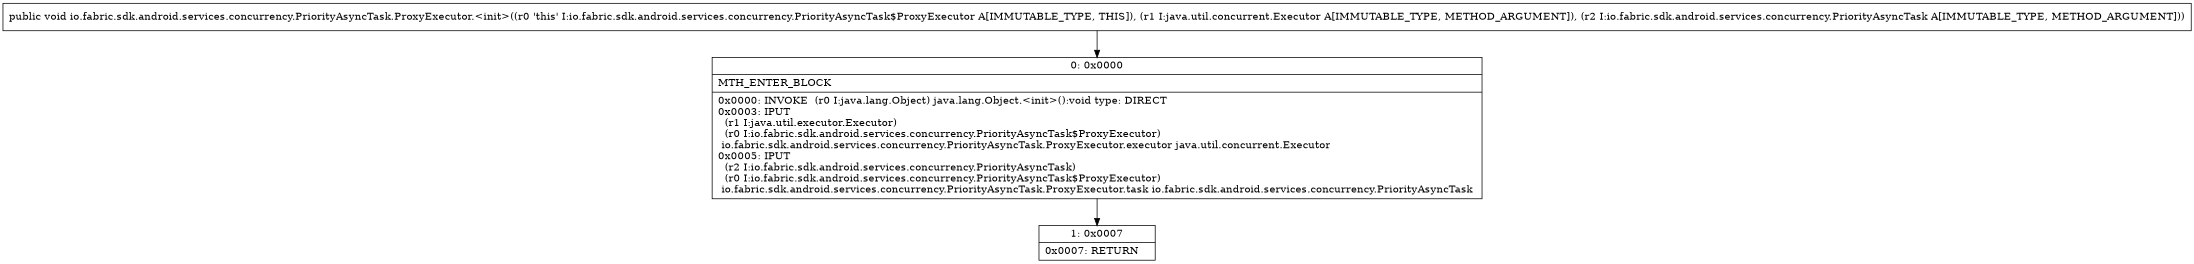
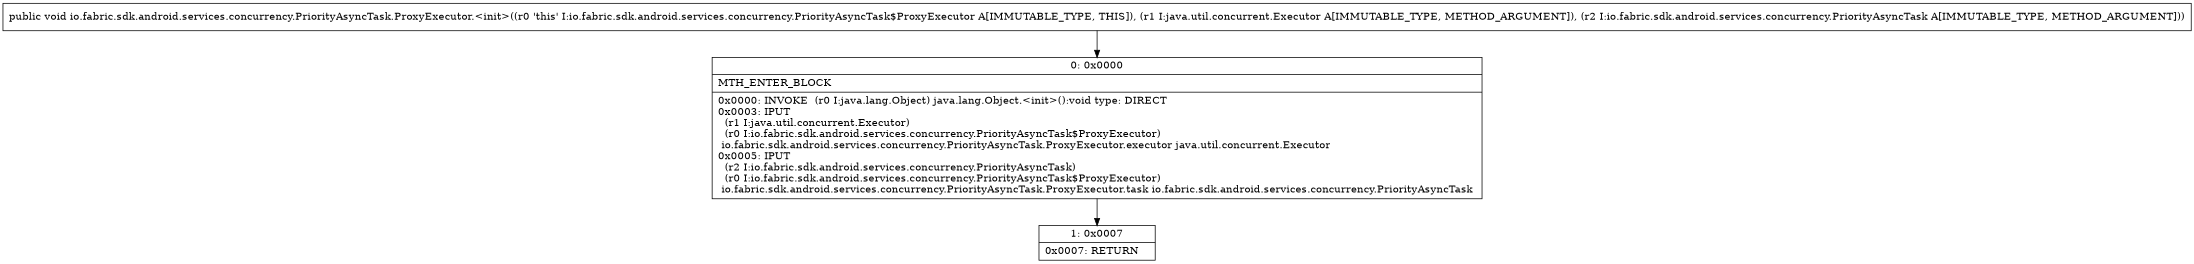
(808, 123) -> (814, 123)
